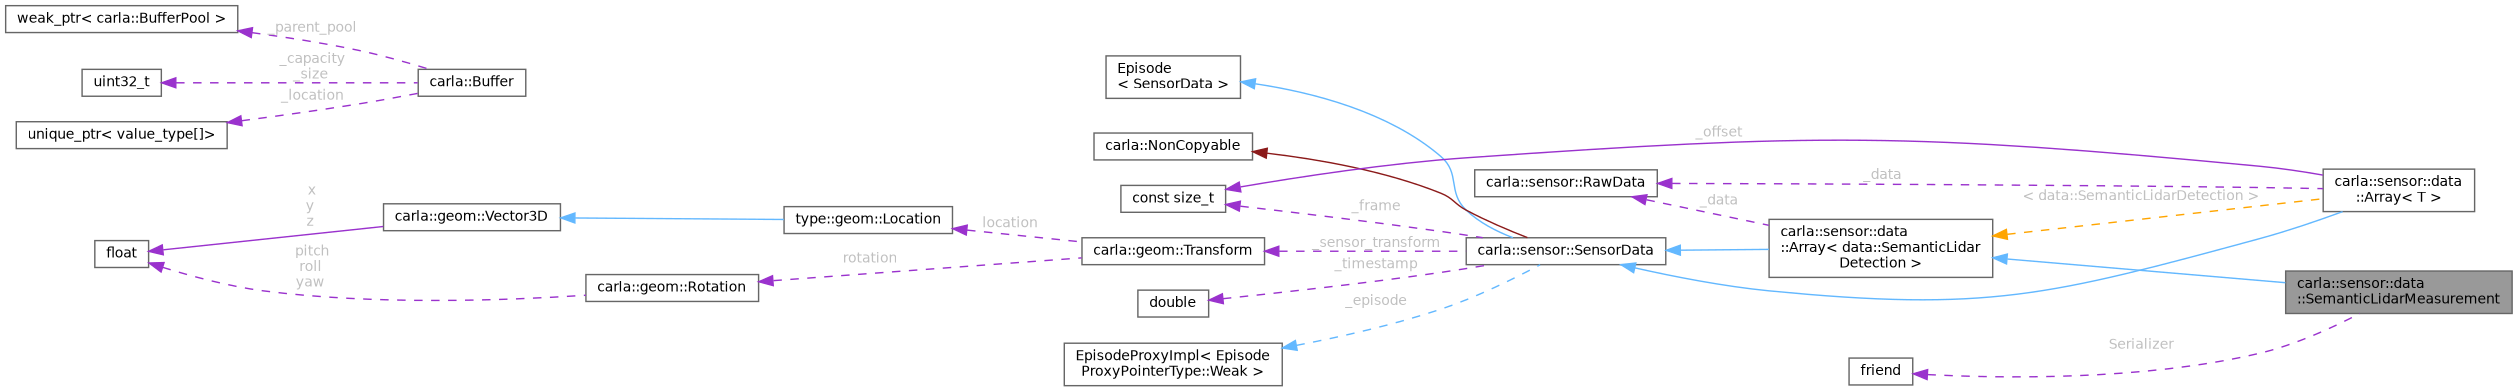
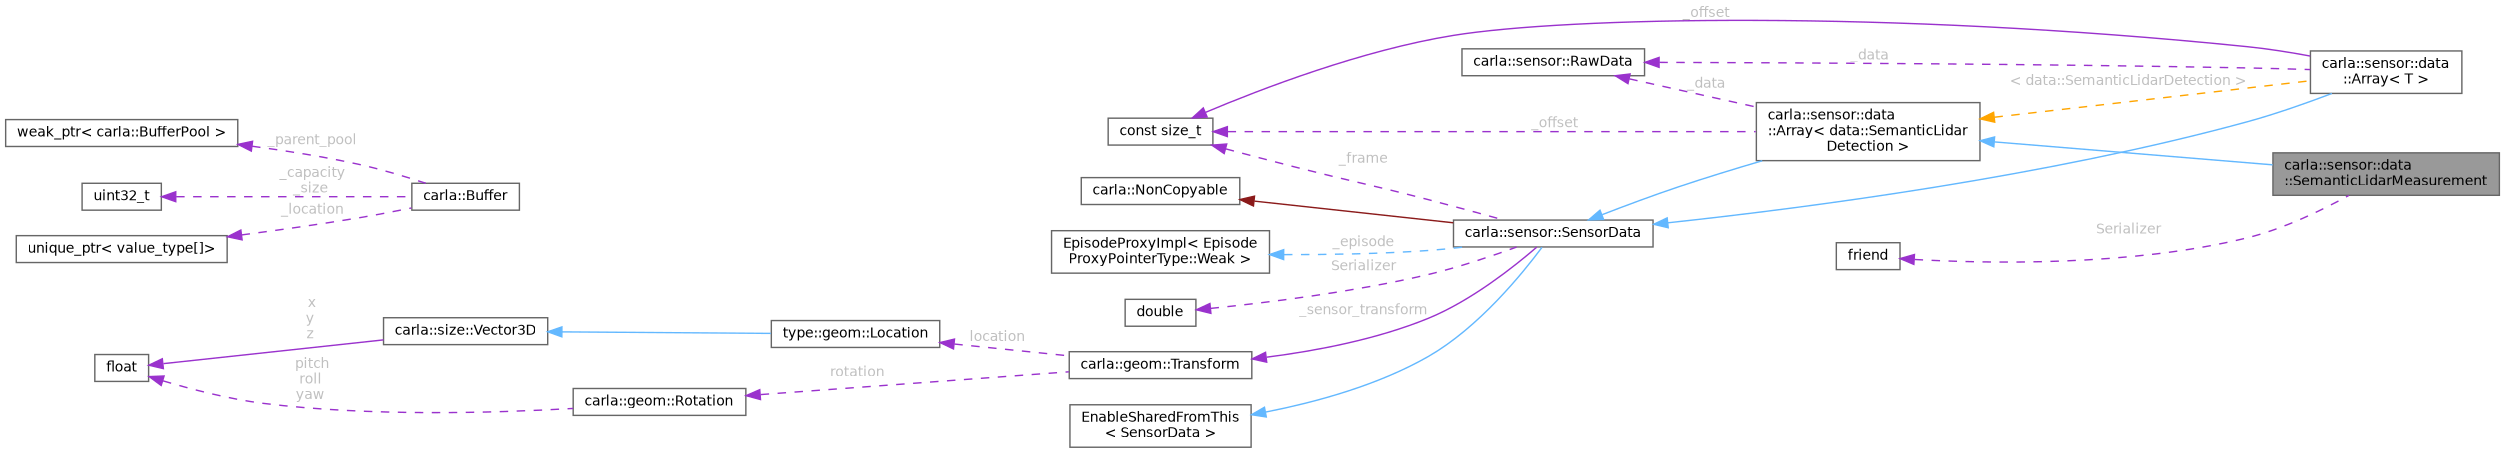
(1173, 77) -> (1161, 426)
none -> (1492, 132)
(472, 217) -> (466, 331)
(1373, 251) -> (1411, 325)
(1374, 265) -> (1361, 267)
